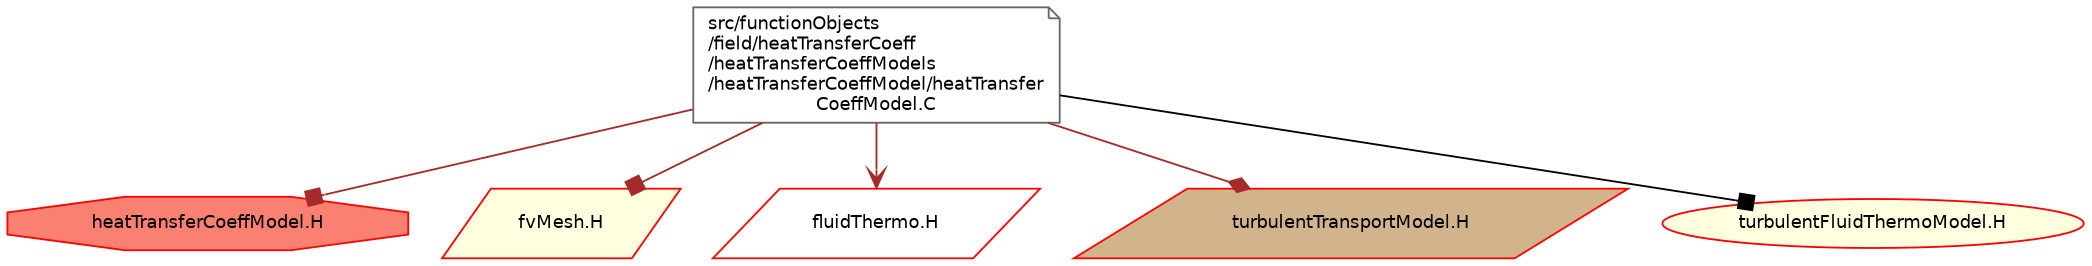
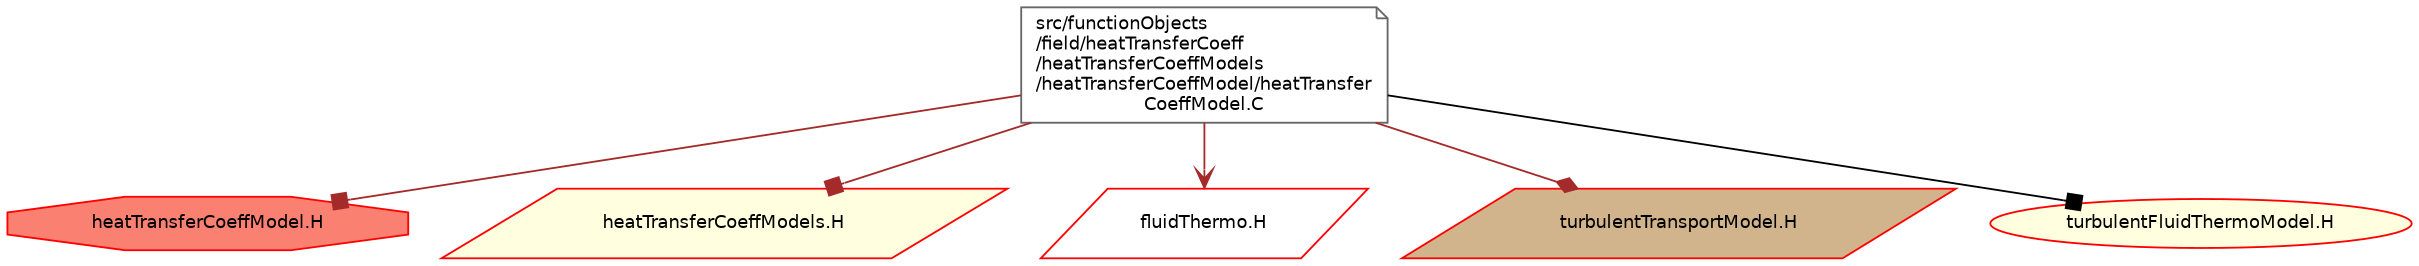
(561, 223) -> (724, 223)
